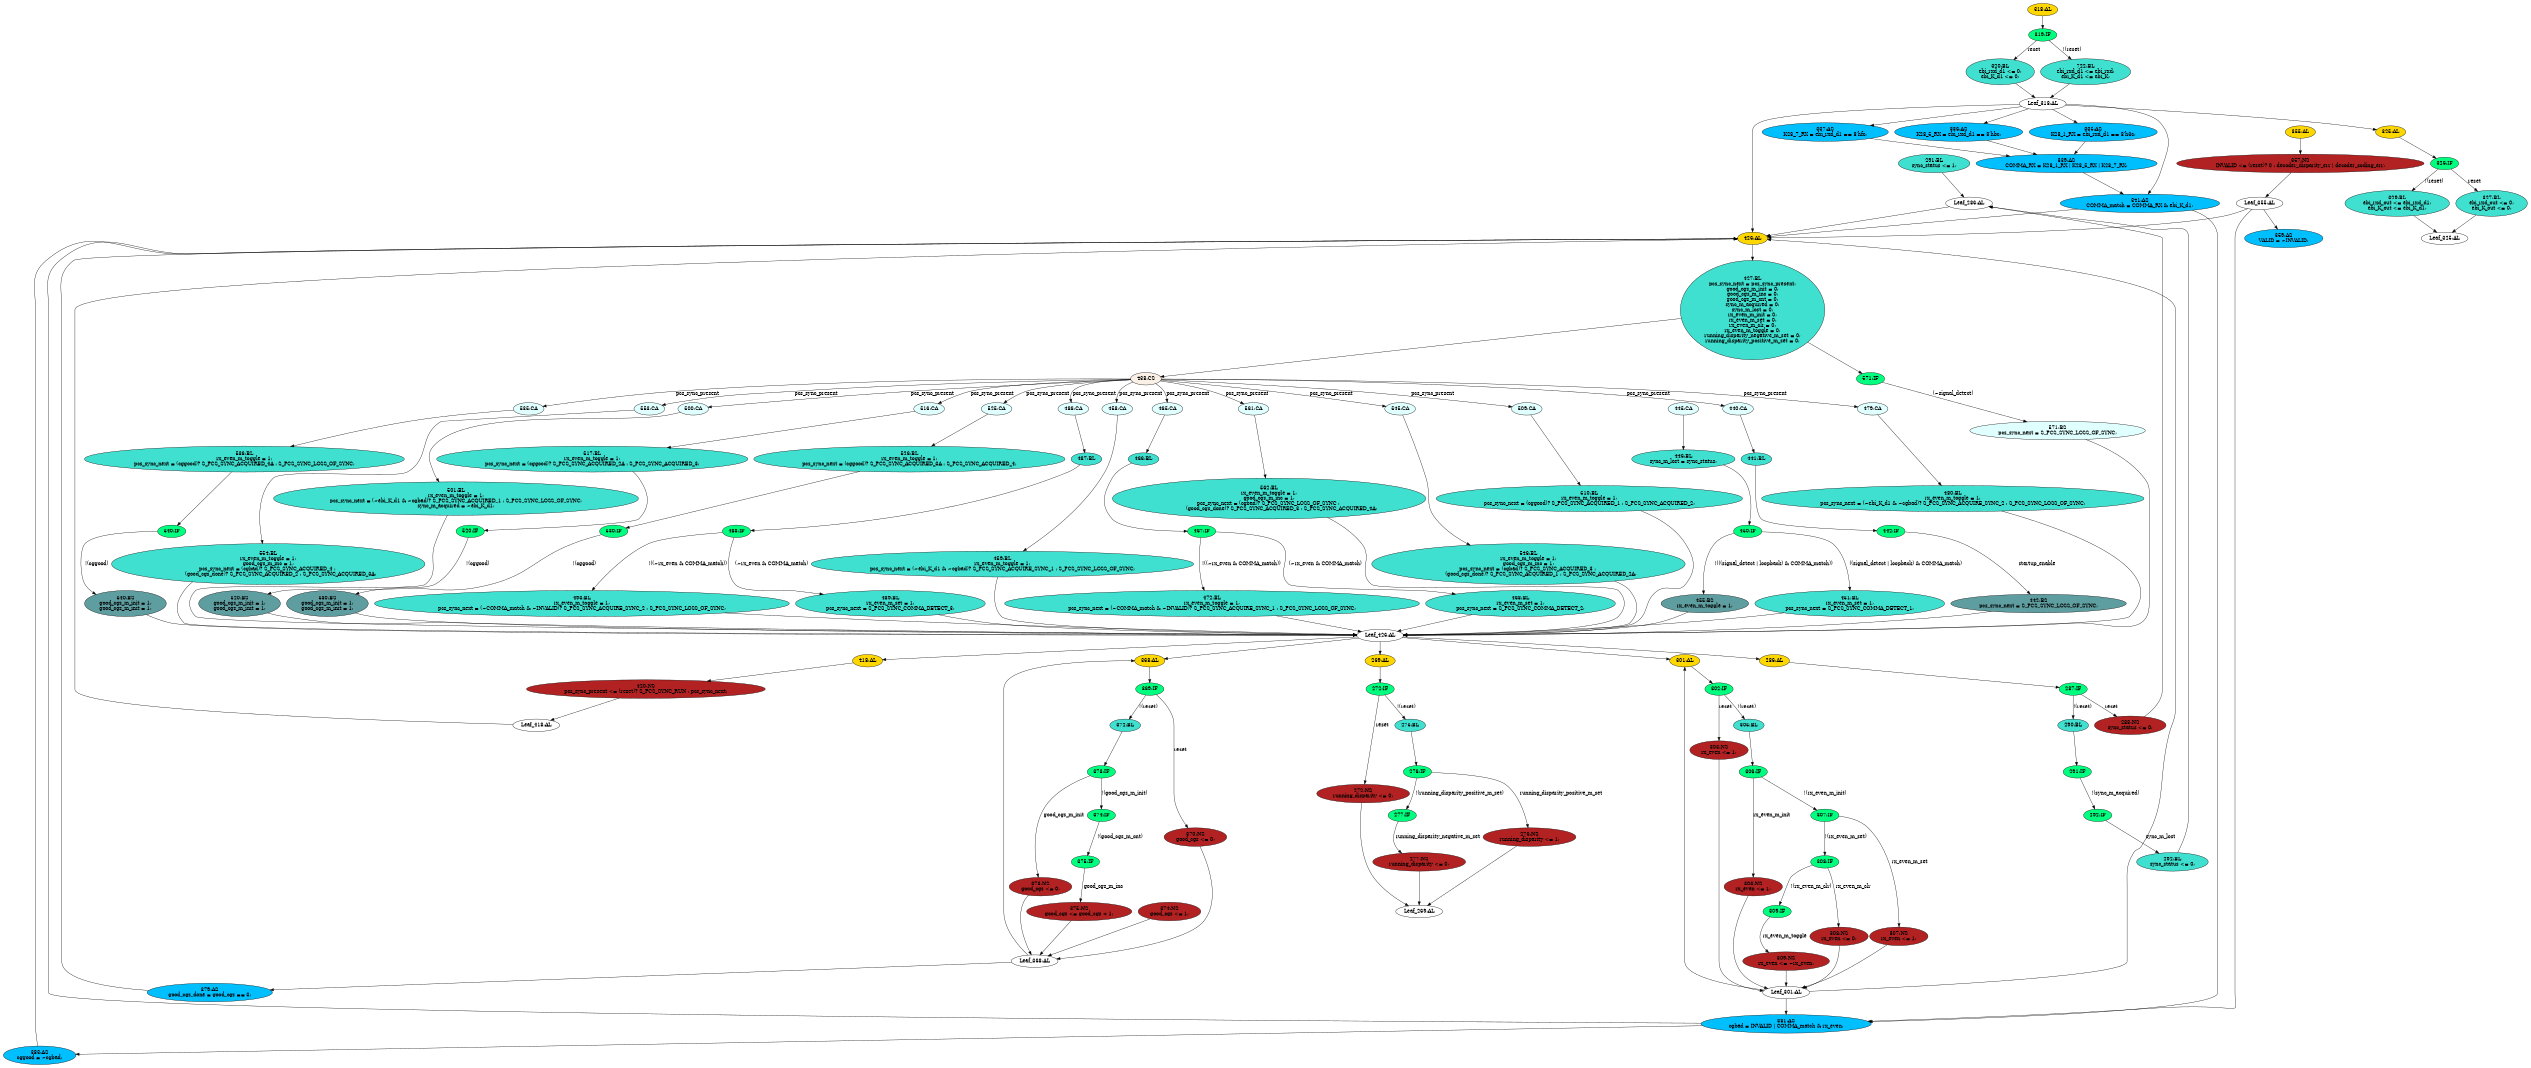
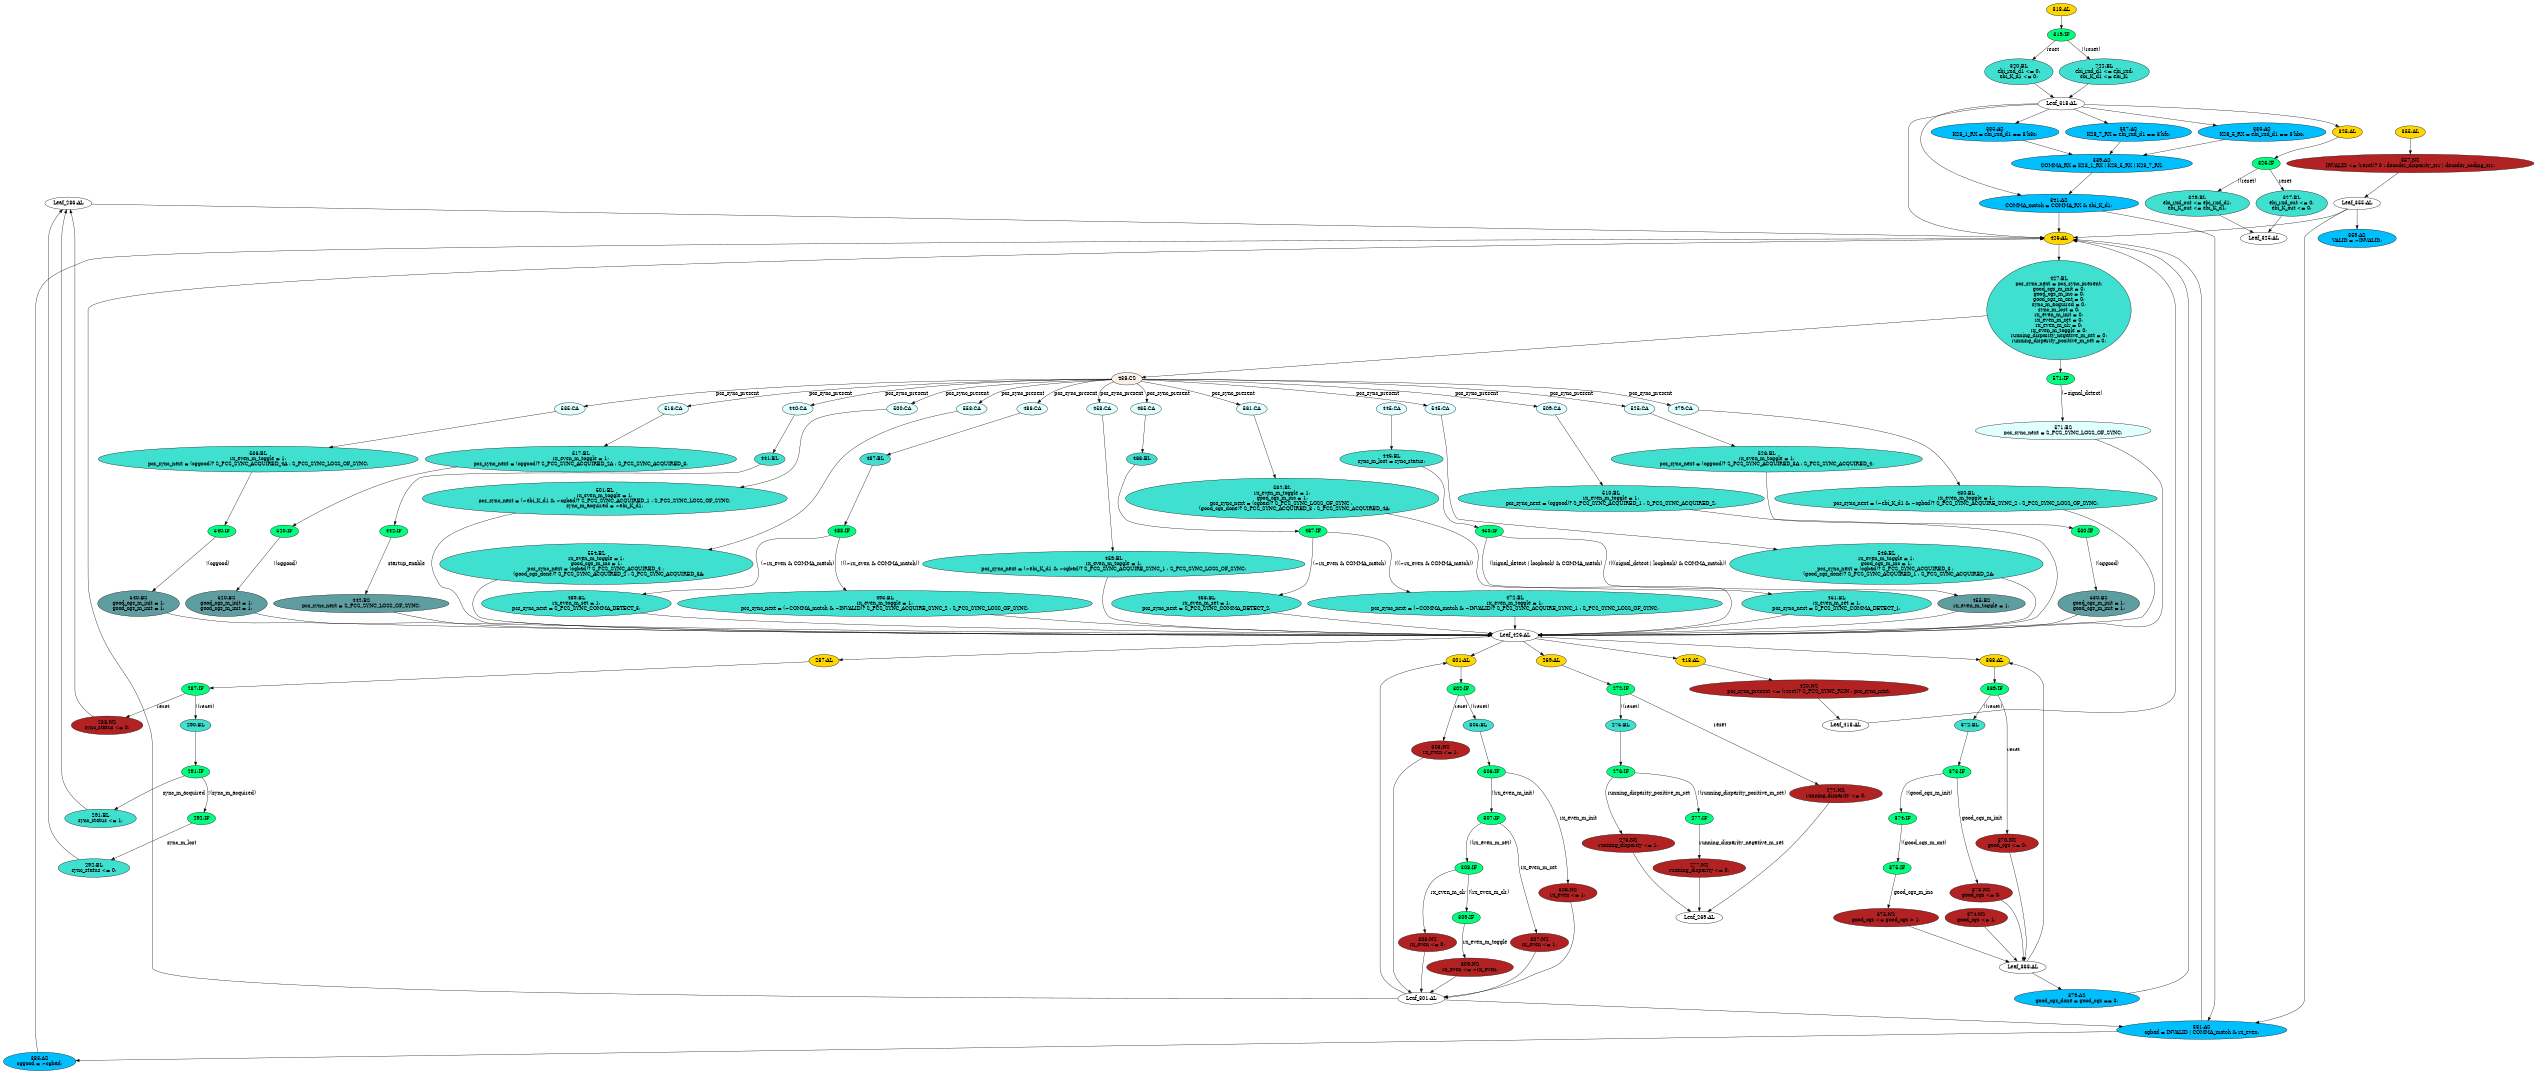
(1774, 661) -> (824, 661)
none -> (150, 790)
